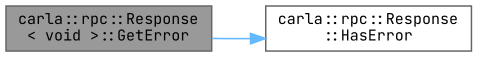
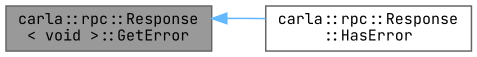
(231, 39) -> (246, 18)
